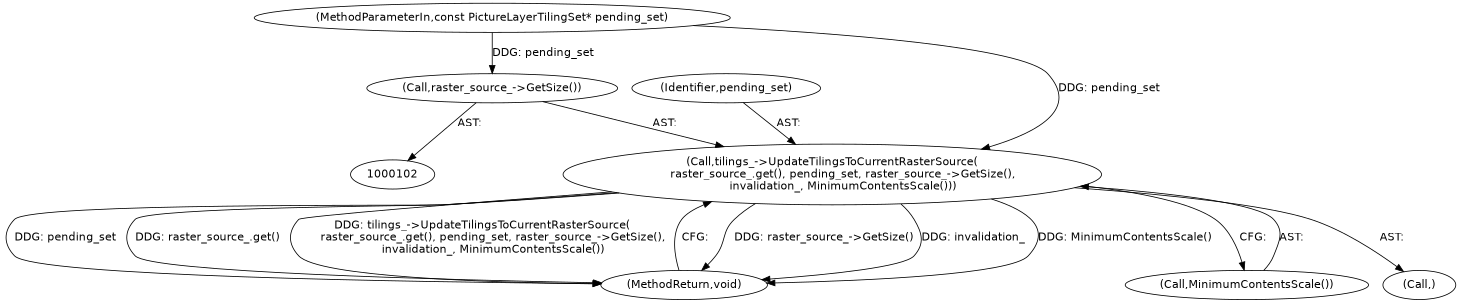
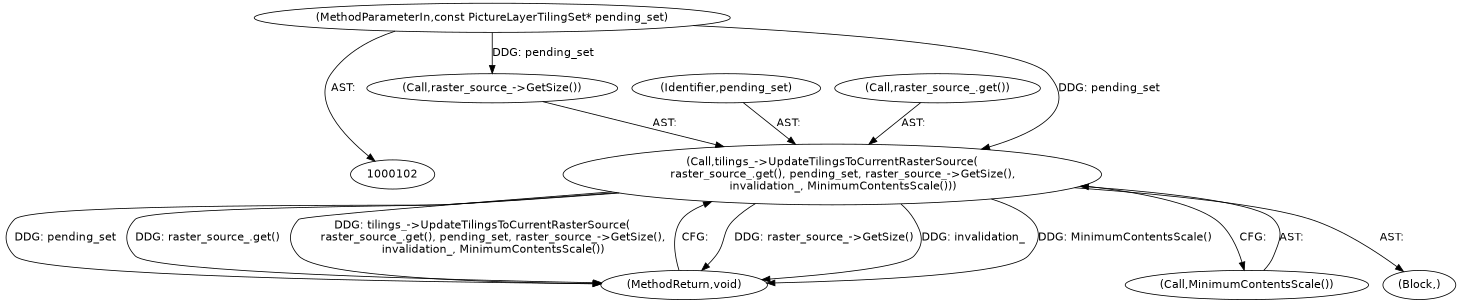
none -> (938, 88)
(445, 129) -> (327, 83)
(1419, 285) -> (1419, 285)
